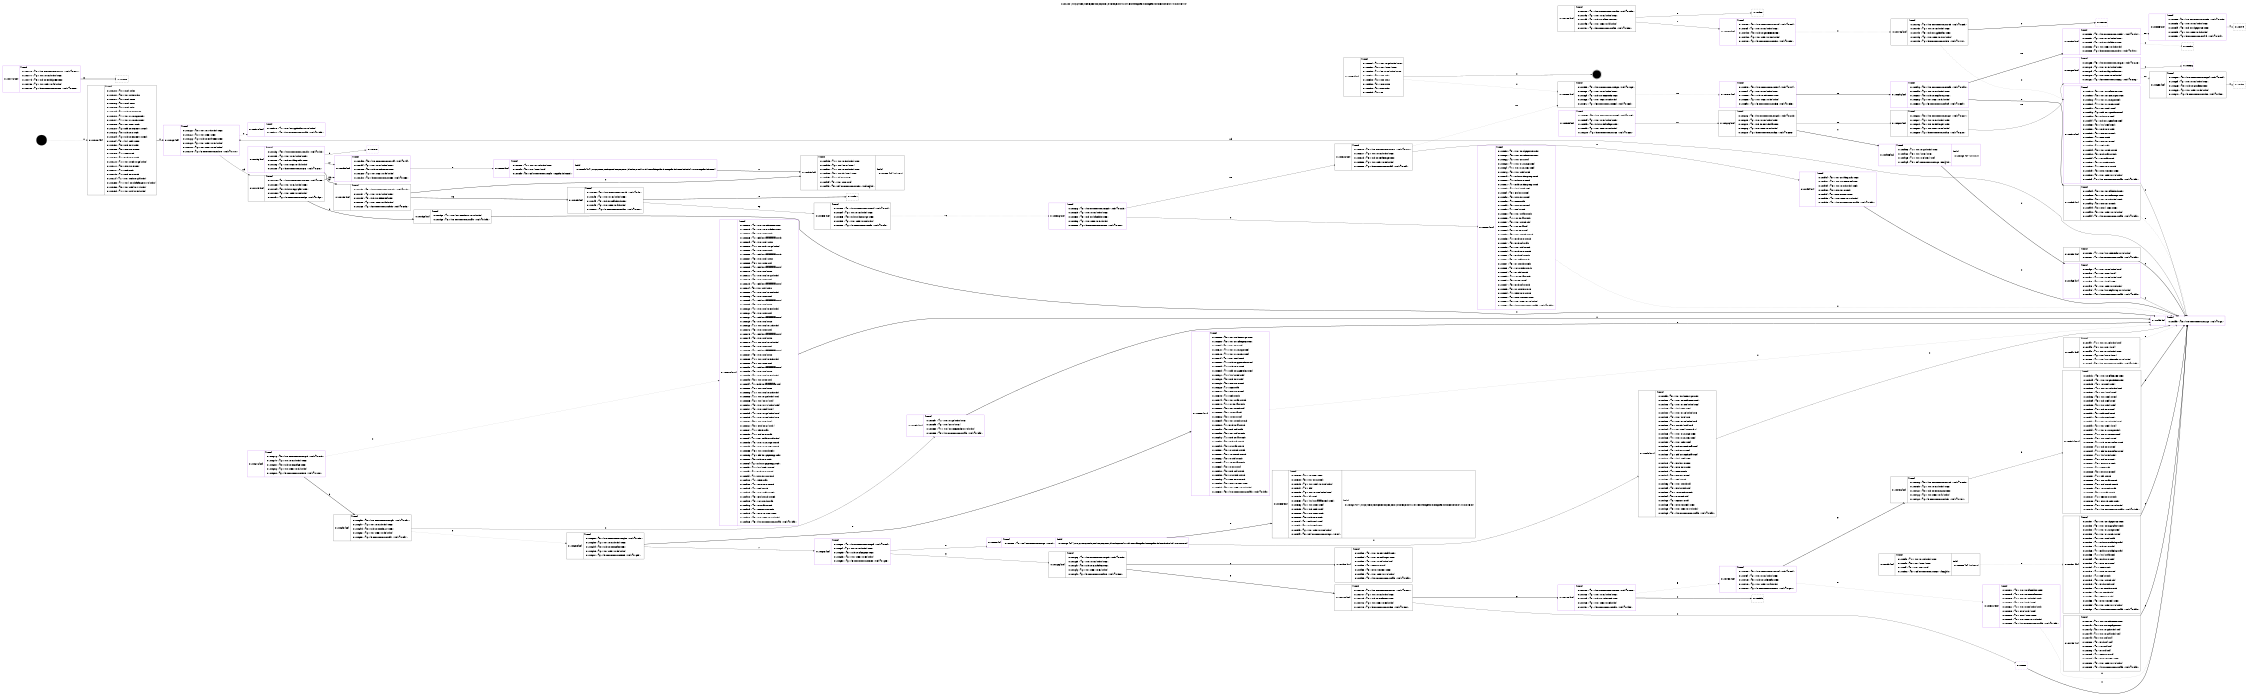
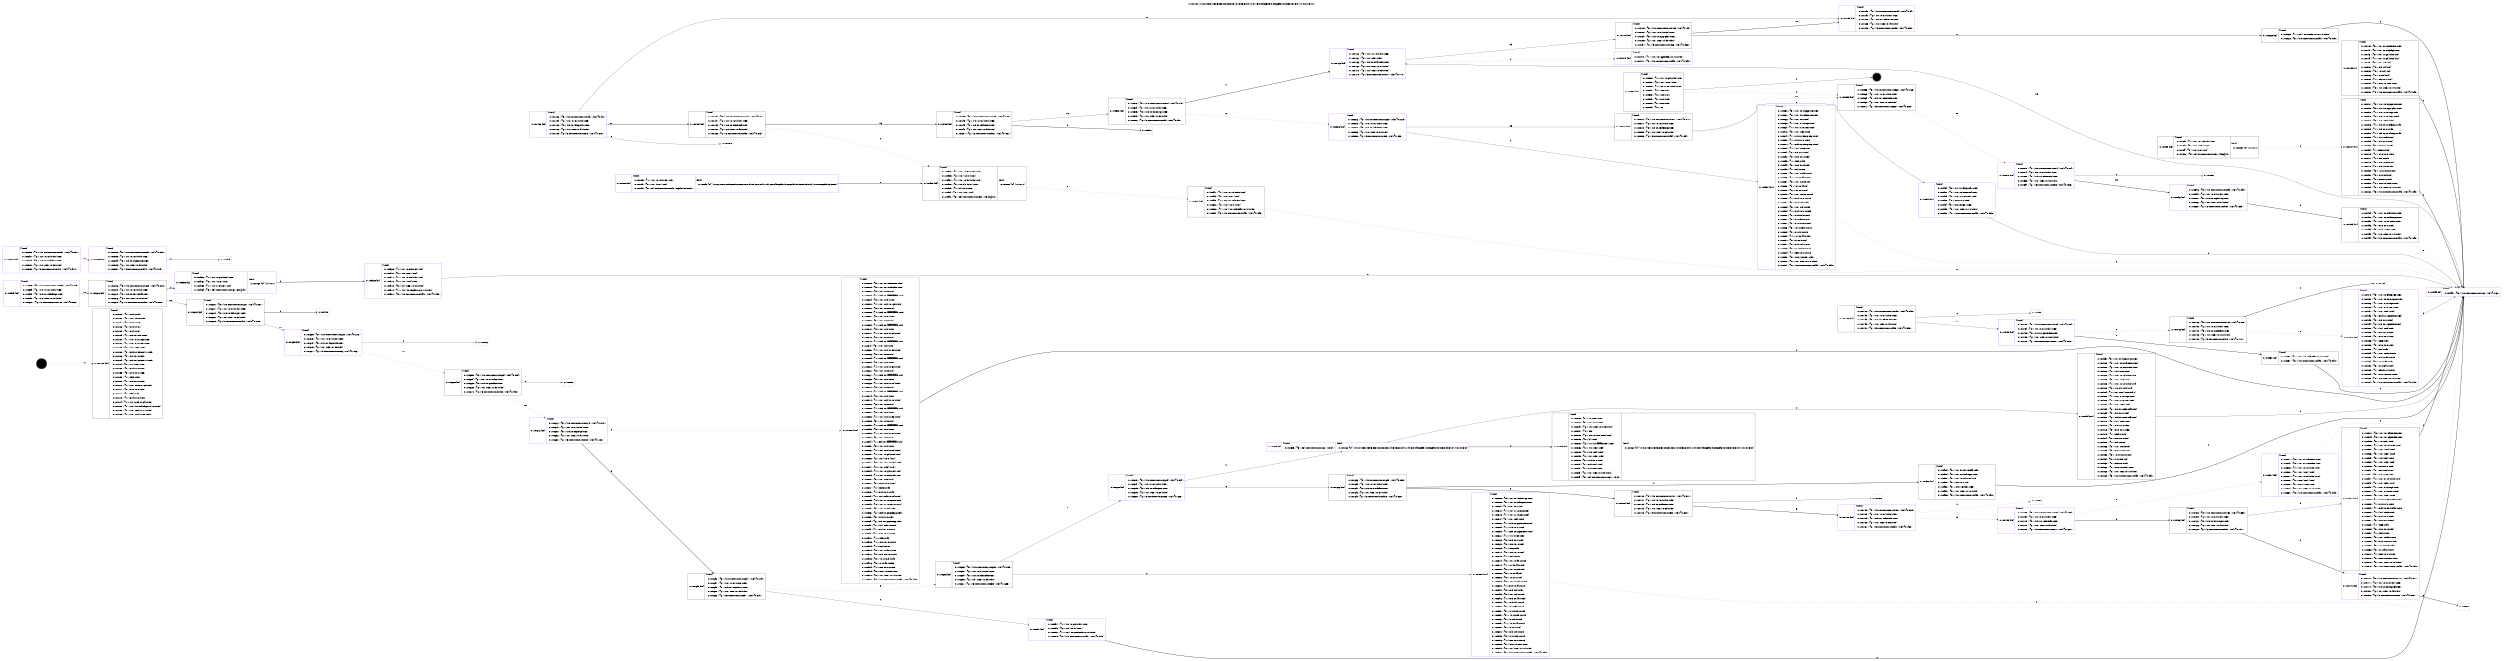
(2188, 46) -> none
(2015, 68) -> none
(159, 140) -> (1257, 87)
(451, 169) -> none
none -> (2208, 176)
(329, 178) -> (1765, 28)
(605, 183) -> (848, 141)
none -> (1106, 193)
(744, 198) -> (1076, 128)
(2013, 283) -> (2225, 254)
none -> (323, 312)
none -> (2167, 345)
none -> (525, 406)
(924, 523) -> (1241, 575)
none -> (2292, 553)
(2166, 566) -> (2270, 441)
(1693, 598) -> (1972, 508)
